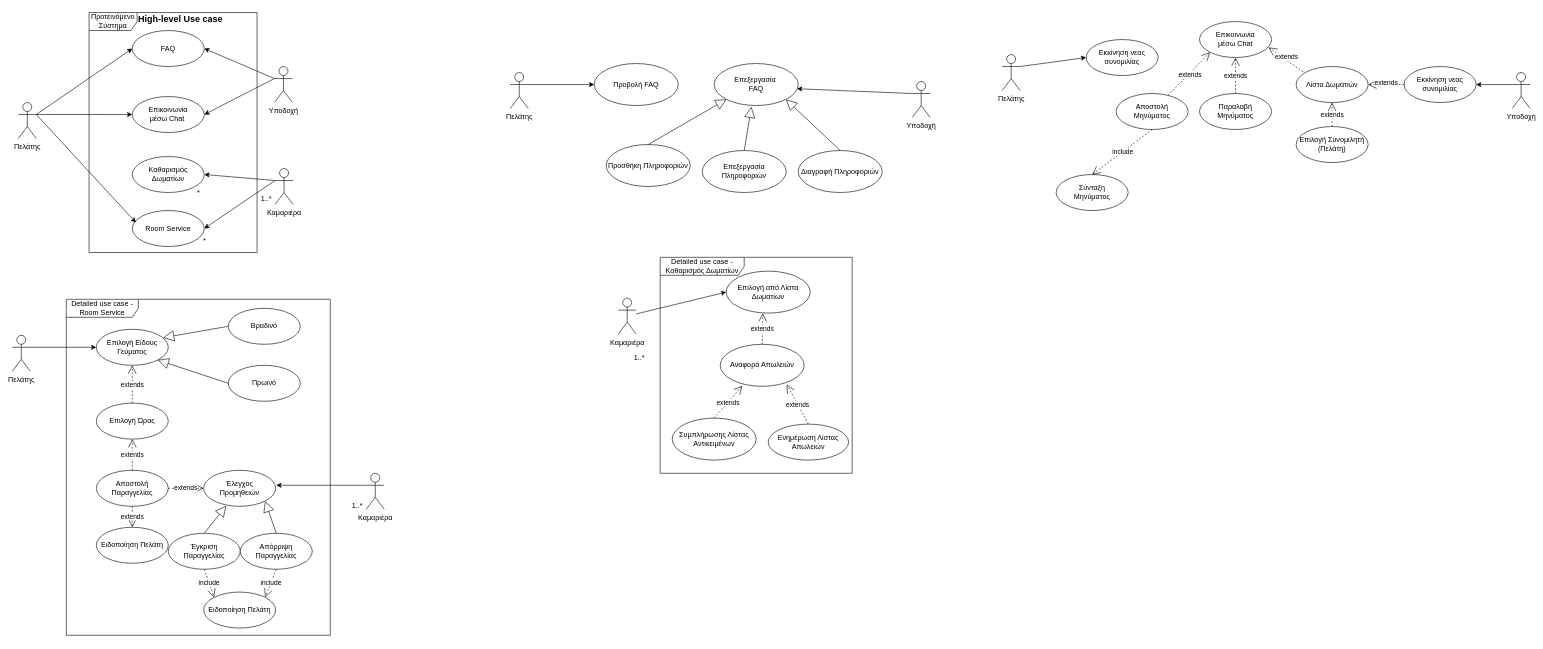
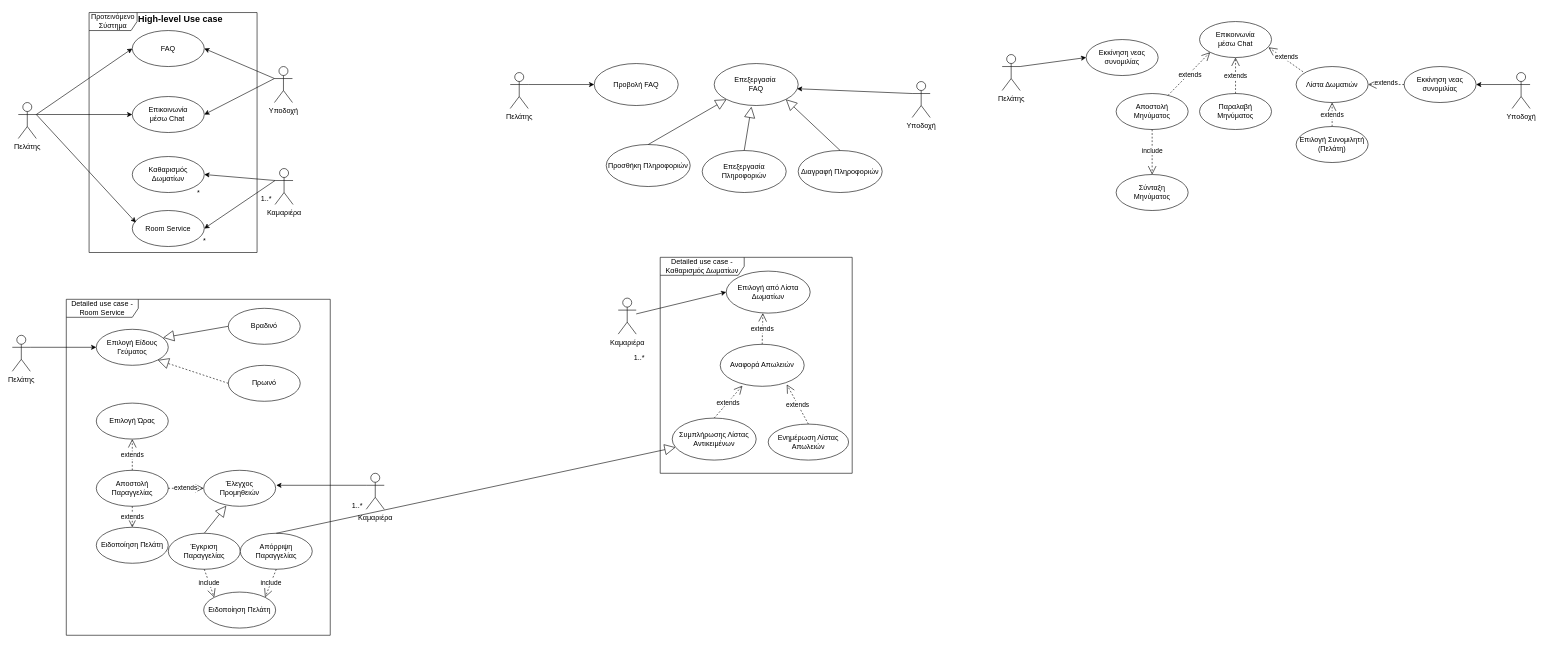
(1092, 192) -> (1152, 192)
(198, 373) -> (198, 373)
(132, 384) -> none
(273, 523) -> (470, 491)
